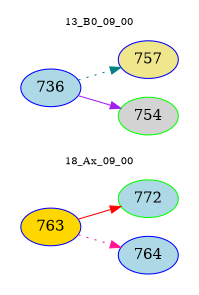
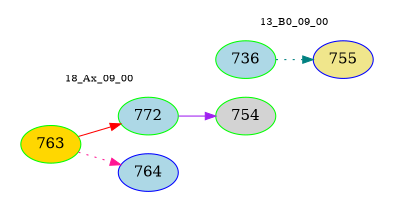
(148, 60) -> (343, 60)
(51, 88) -> (246, 60)
(94, 100) -> (193, 116)
(51, 227) -> (51, 144)
